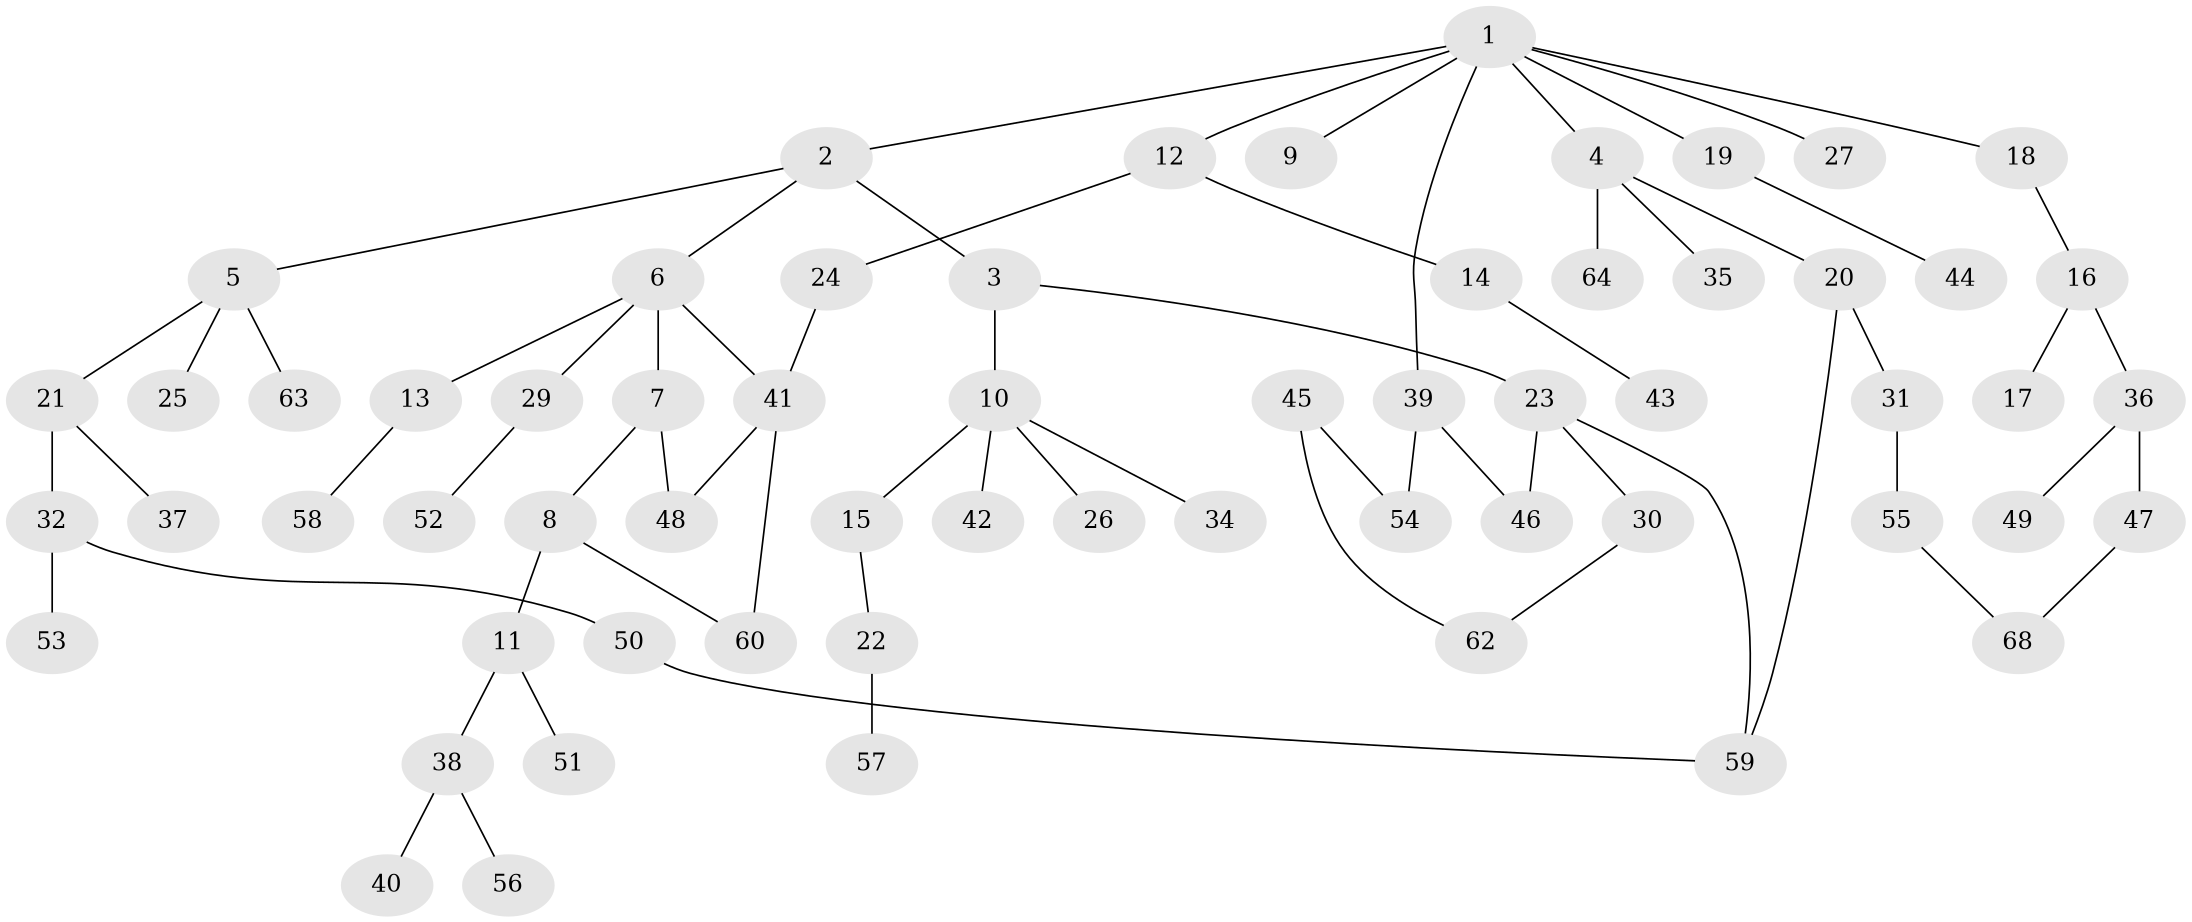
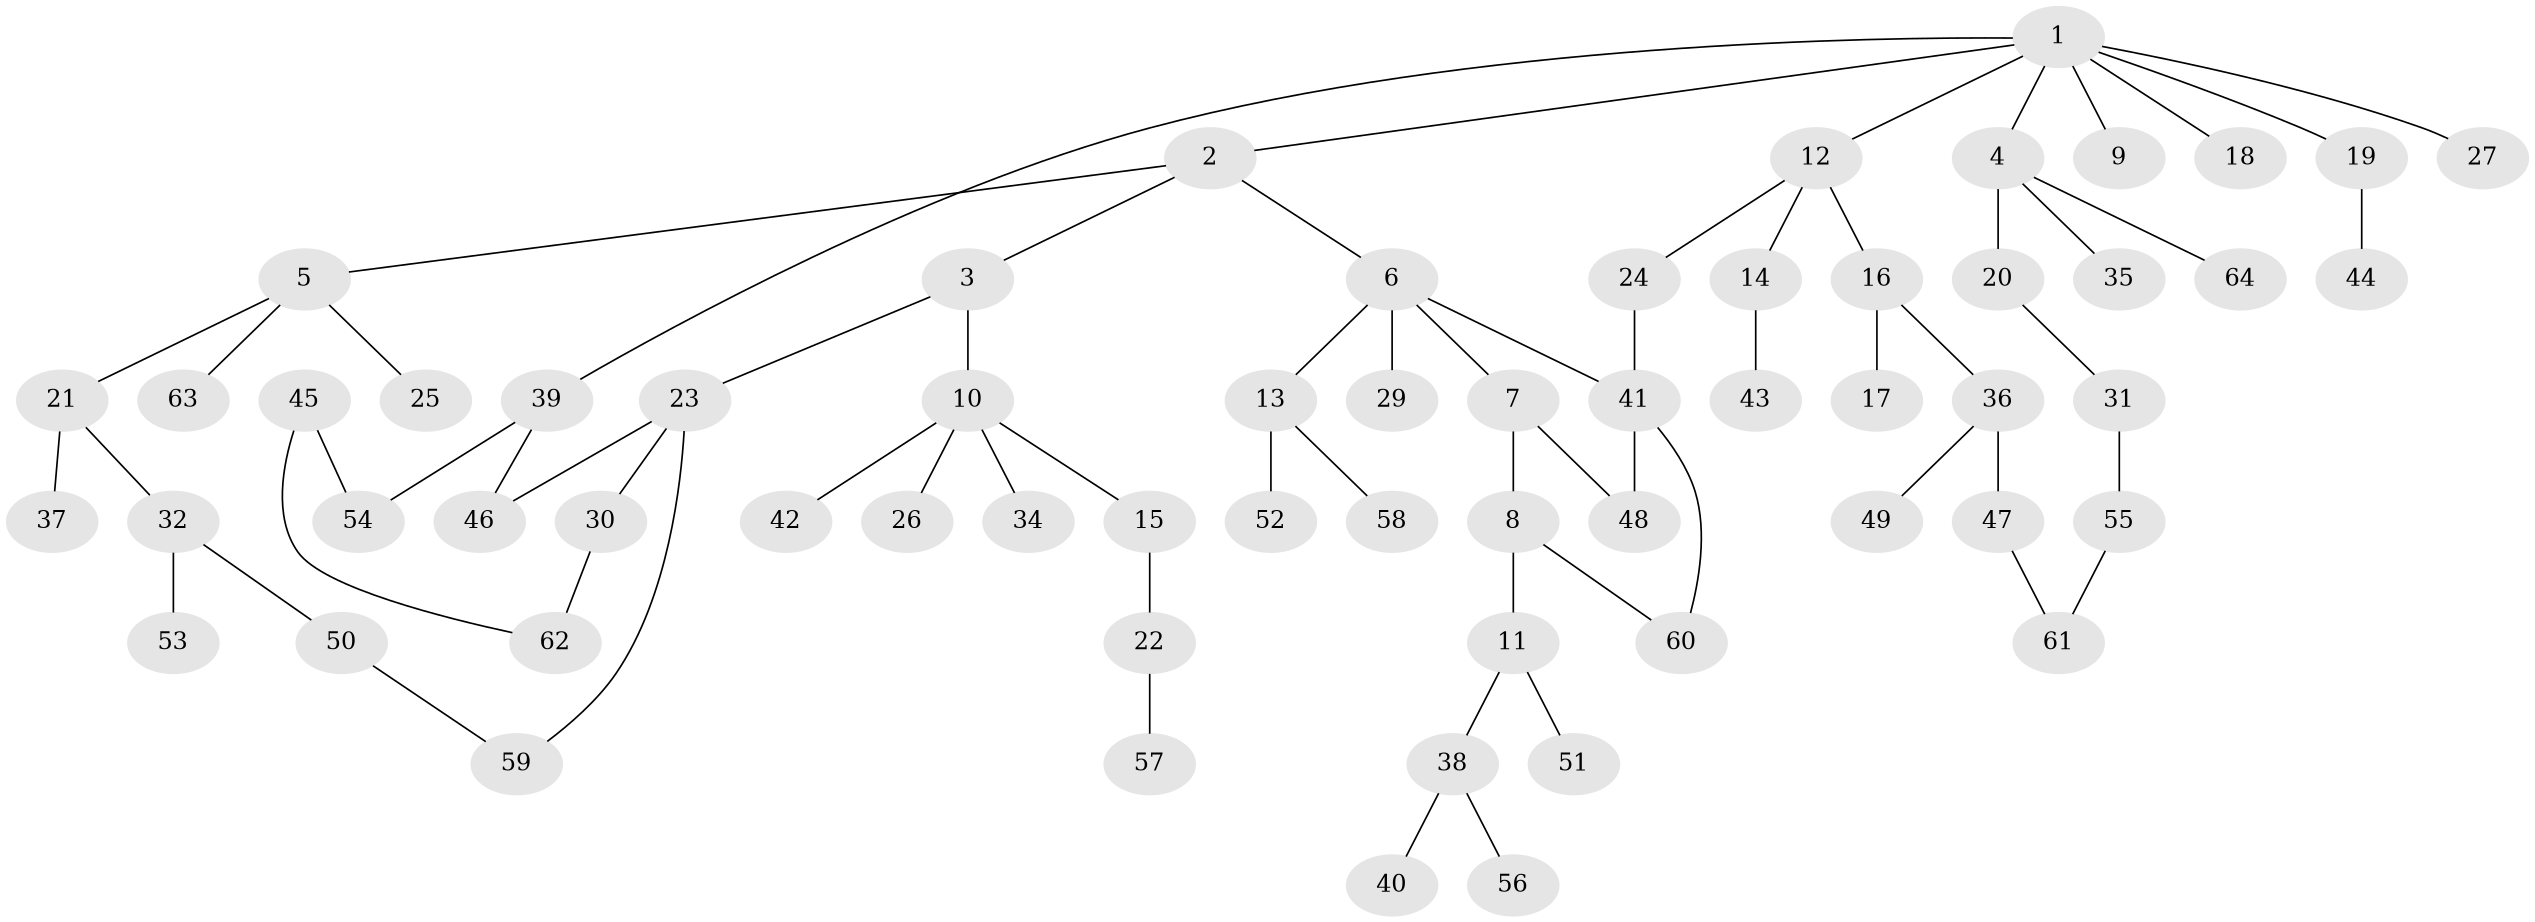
(2052, 219) -> (1847, 219)
(483, 461) -> (1271, 461)
(1805, 525) -> none
(2018, 643) -> (2059, 643)
